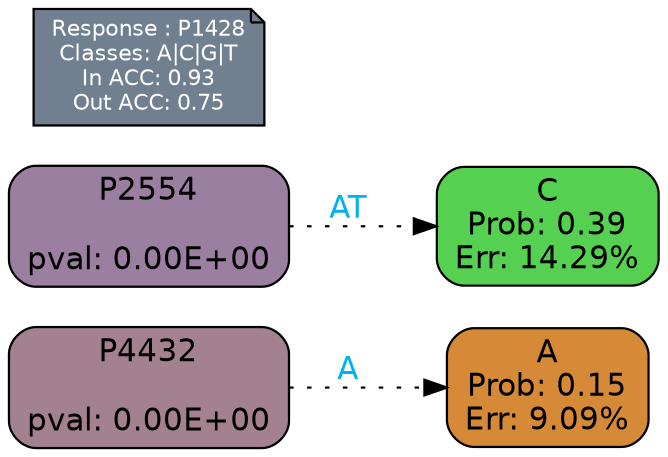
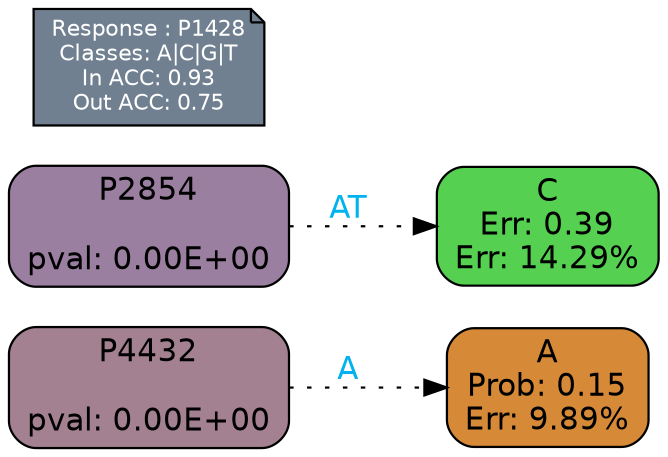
(149, 226) -> (149, 226)
(548, 226) -> (548, 226)
(548, 388) -> (548, 388)
